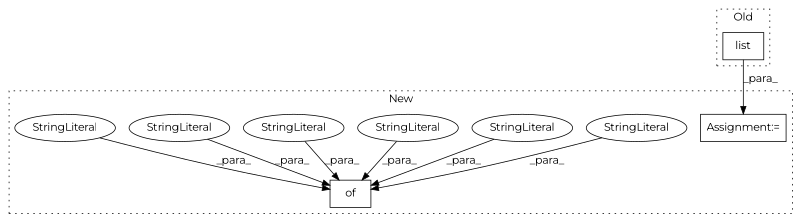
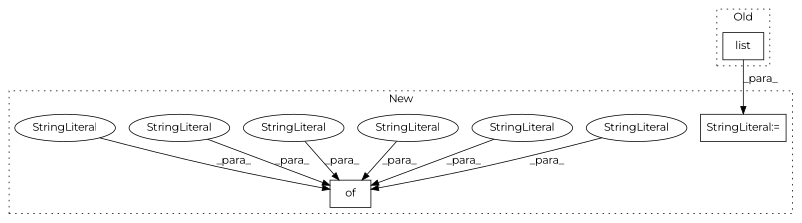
(743, 128) -> (743, 128)
